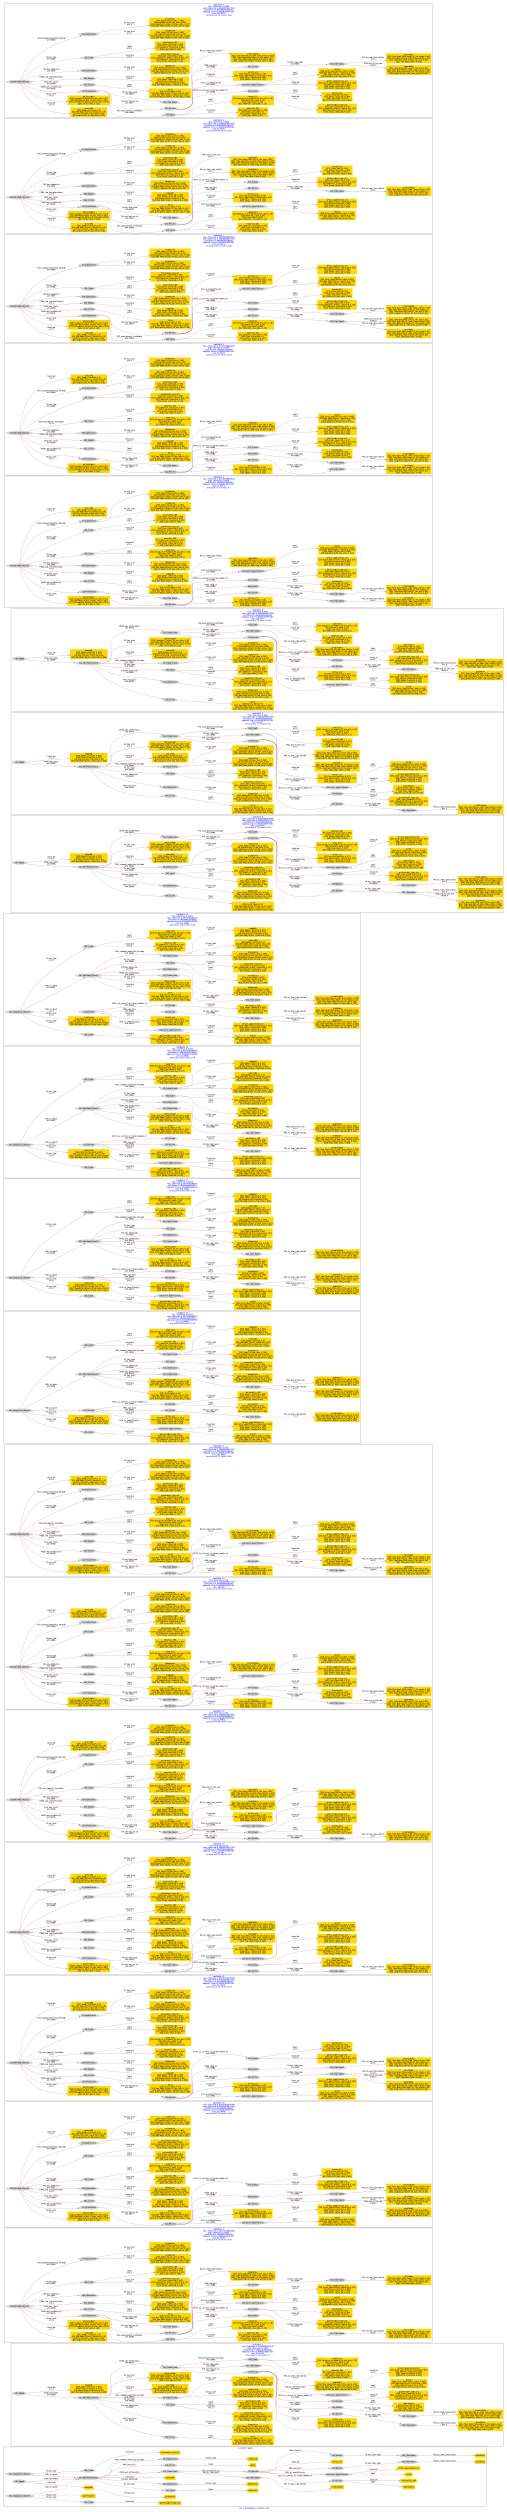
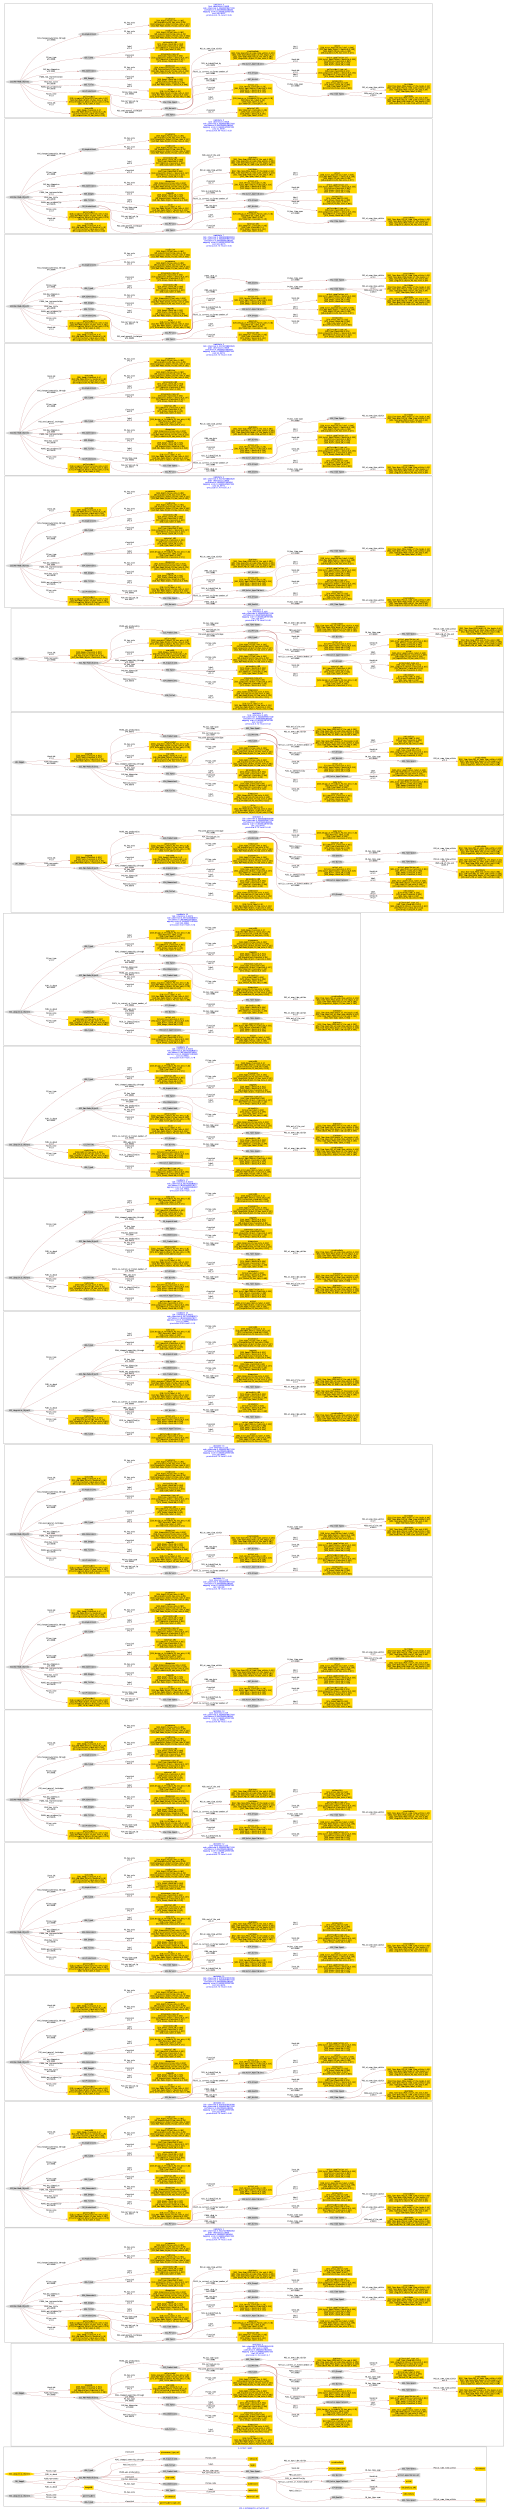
(337, 2462) -> (337, 2469)
(409, 2468) -> (409, 2475)
(19, 2474) -> (19, 2474)
(89, 2496) -> (89, 2496)
none -> (253, 2497)
